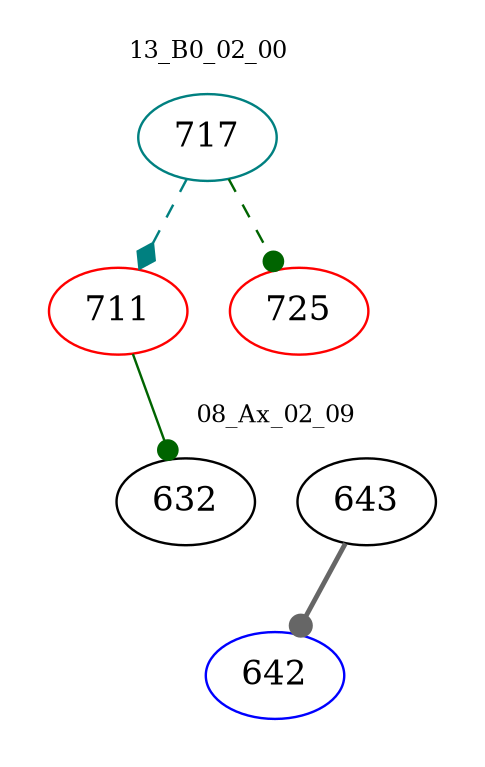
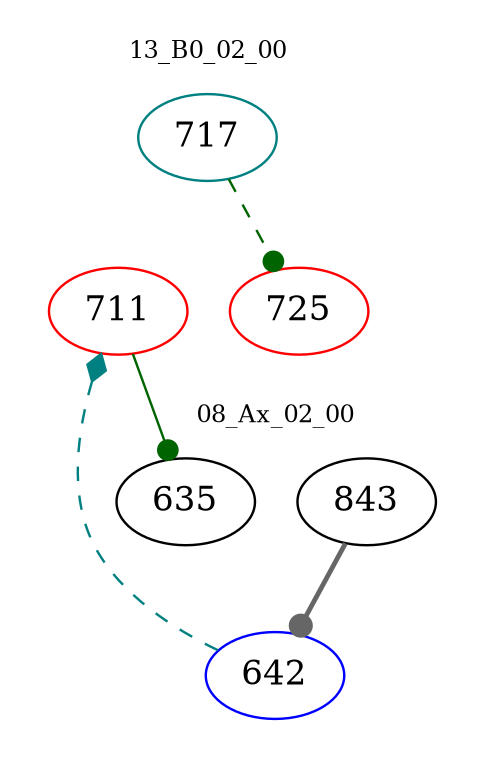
(170, 211) -> (112, 572)
(276, 416) -> (276, 416)
(186, 502) -> (186, 502)
(367, 502) -> (367, 502)
